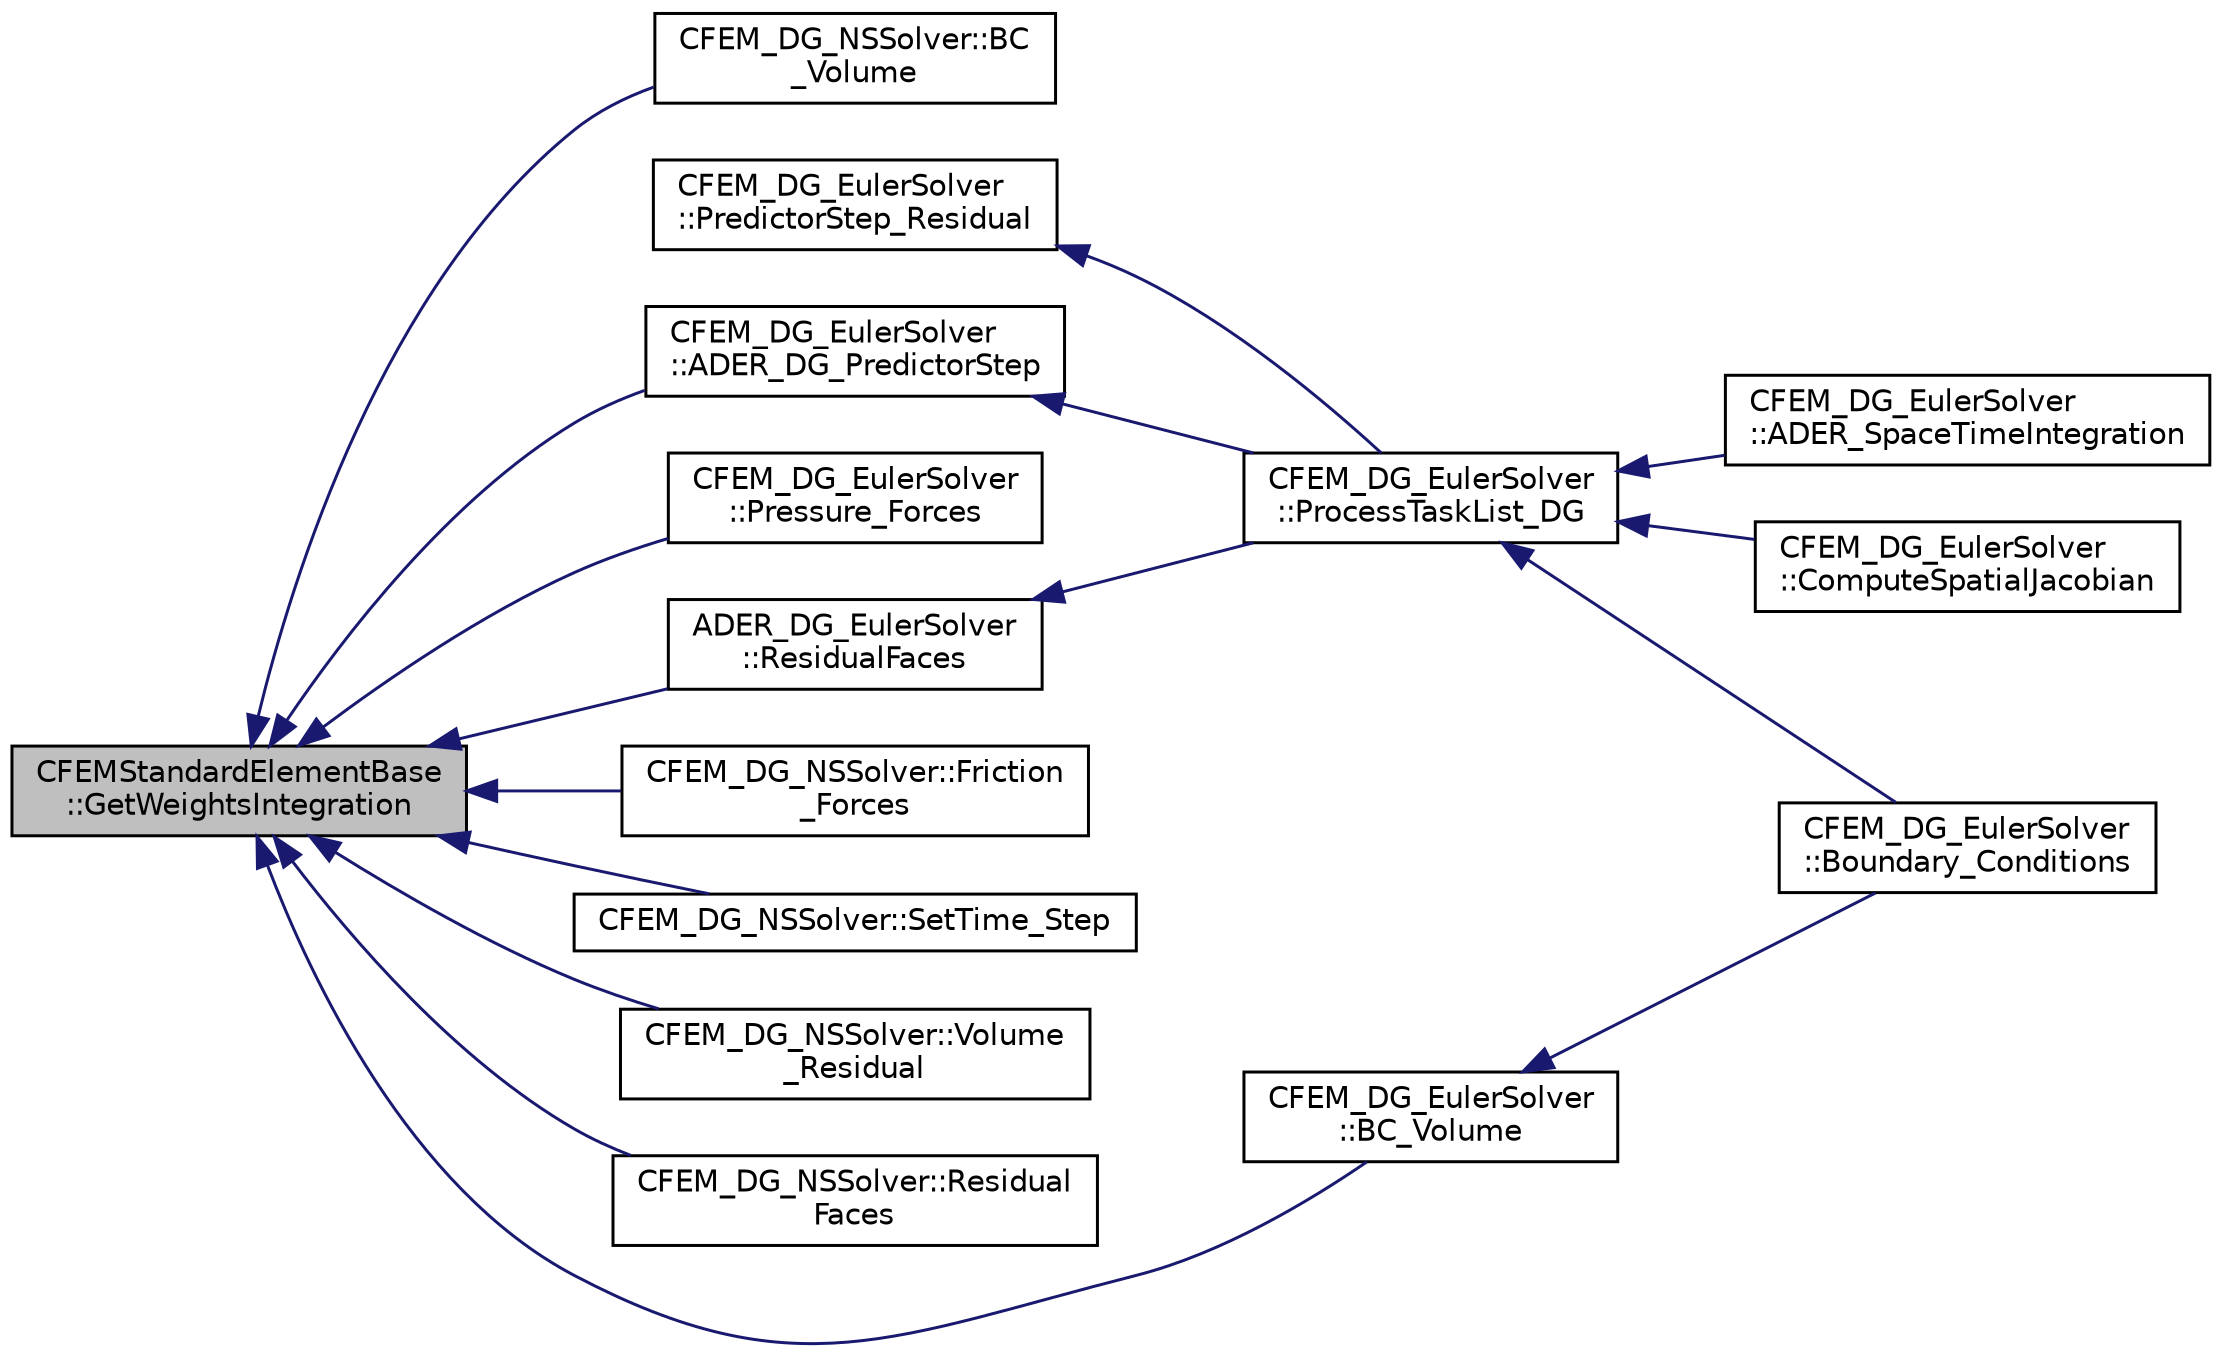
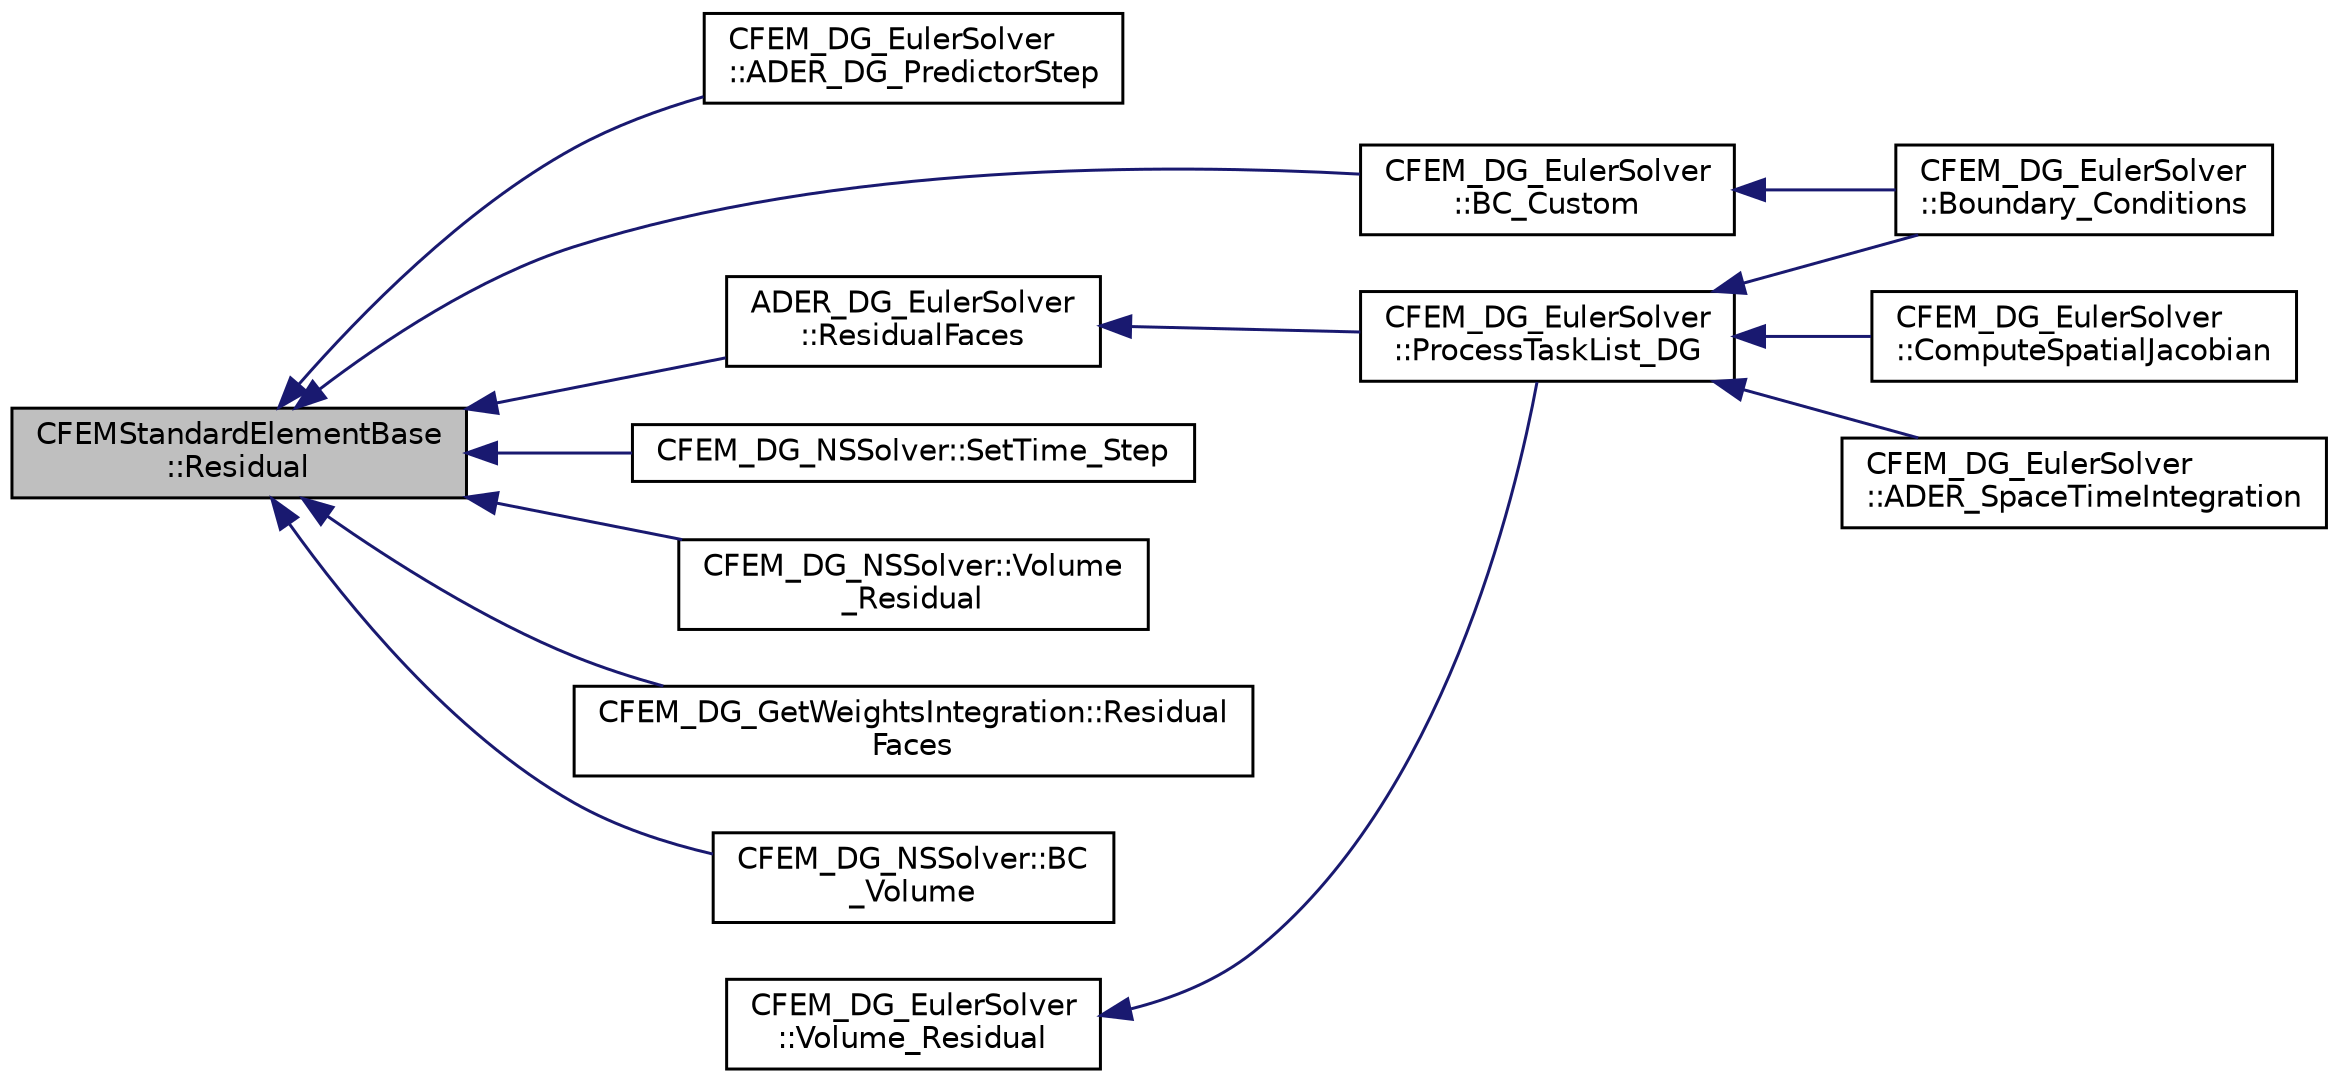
(855, 205) -> (914, 1024)
(1158, 428) -> none
(855, 498) -> none
(239, 791) -> (239, 453)
(855, 791) -> none
(1431, 1117) -> (1547, 190)
(855, 1201) -> (914, 731)
